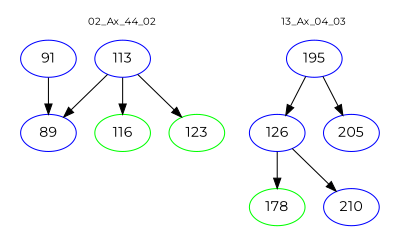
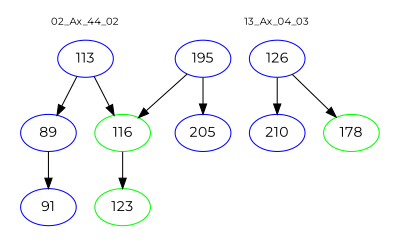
(48, 91) -> (48, 165)
(298, 91) -> (174, 86)
(156, 92) -> (123, 165)
